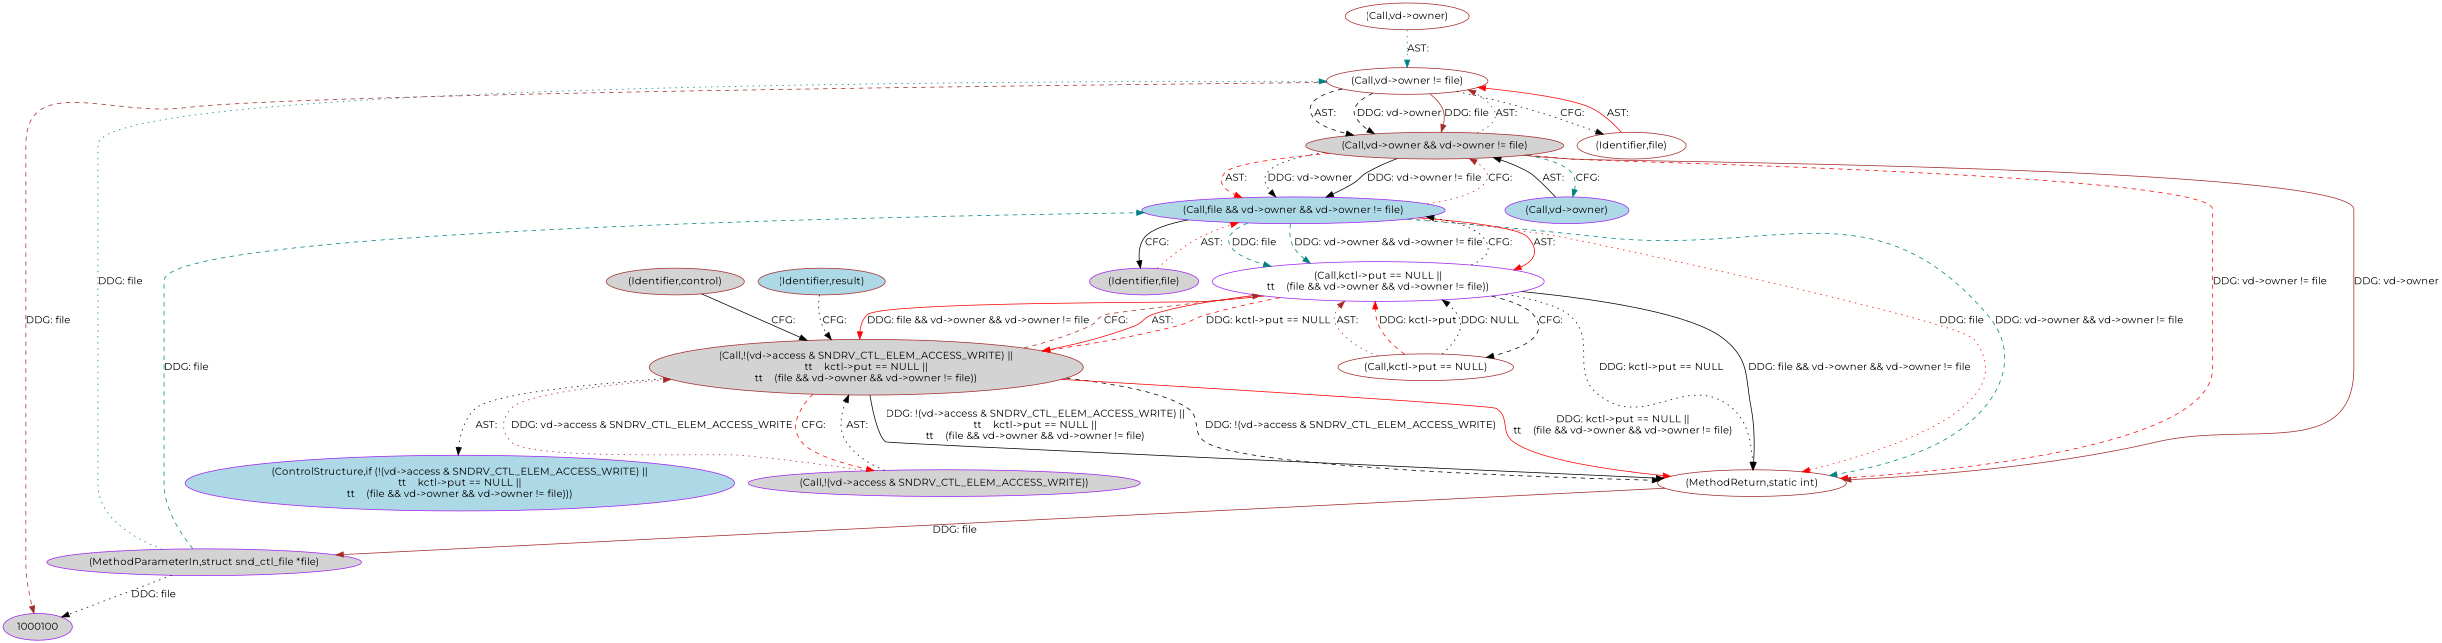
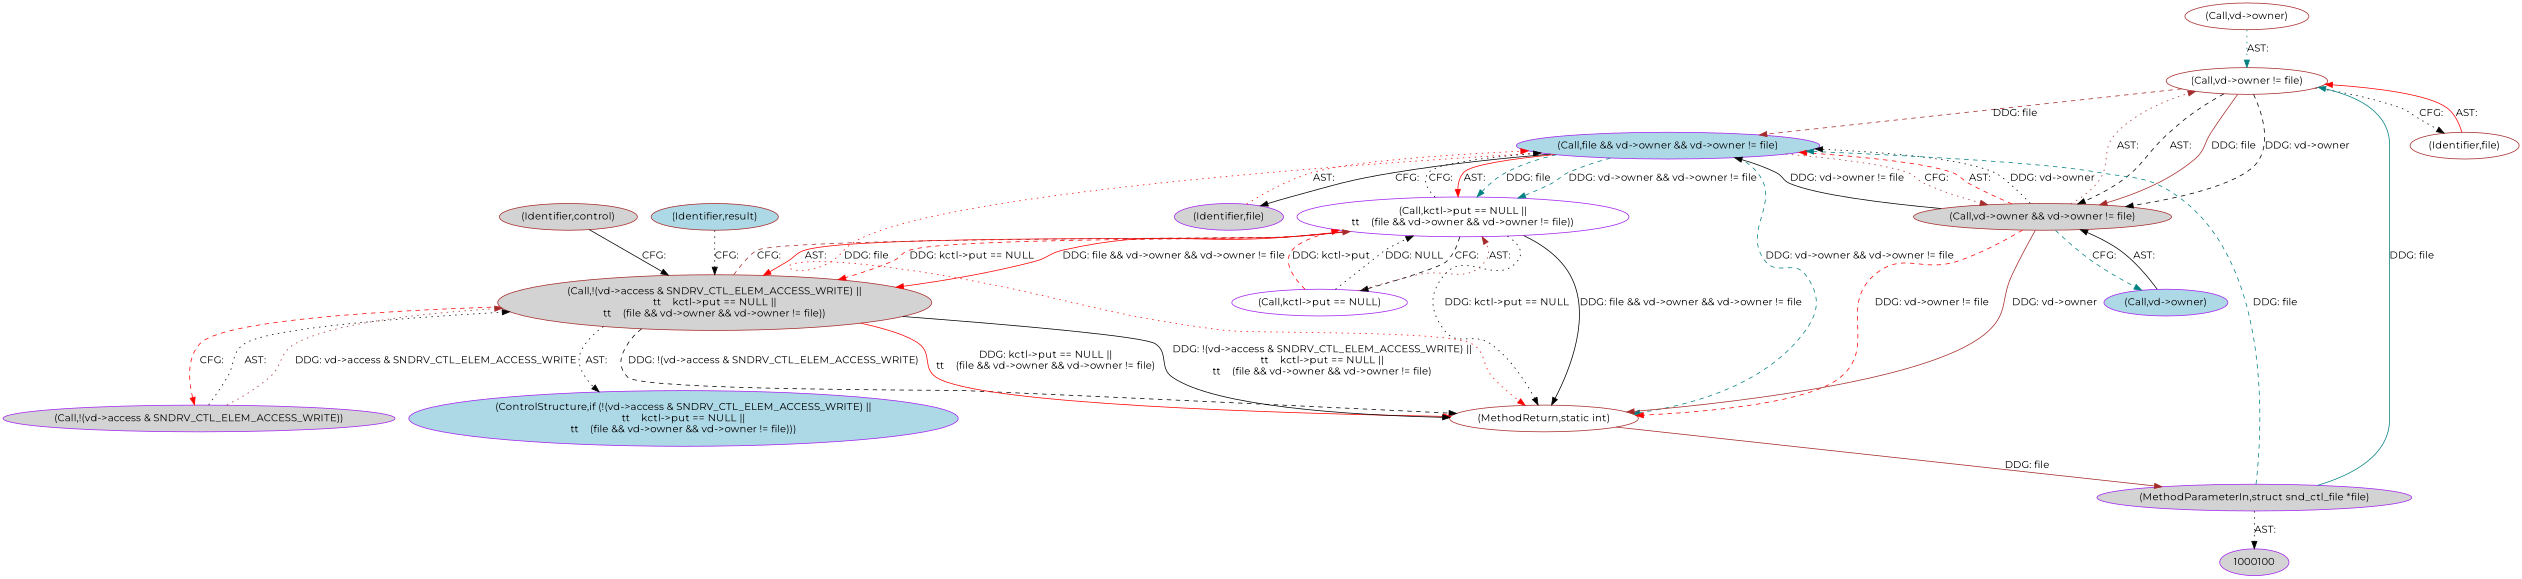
(254, 103) -> (1974, 111)
(280, 107) -> (2390, 288)
(1426, 367) -> (1320, 303)
(154, 595) -> (2267, 530)
